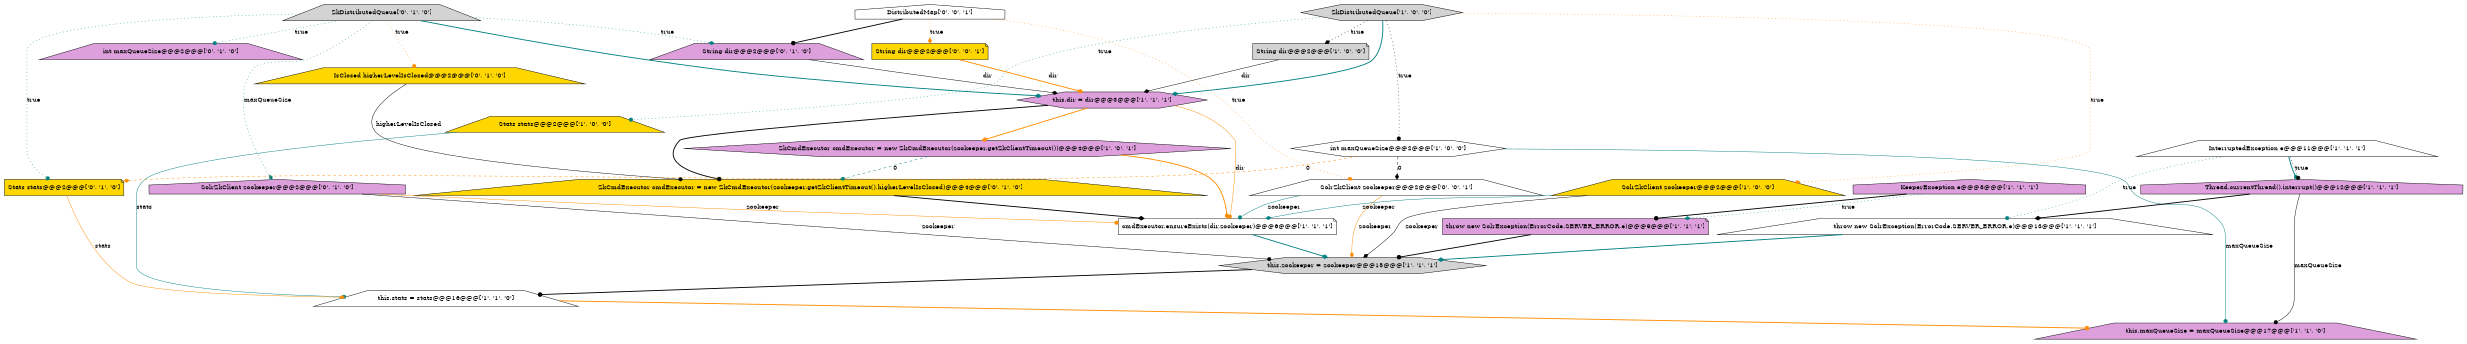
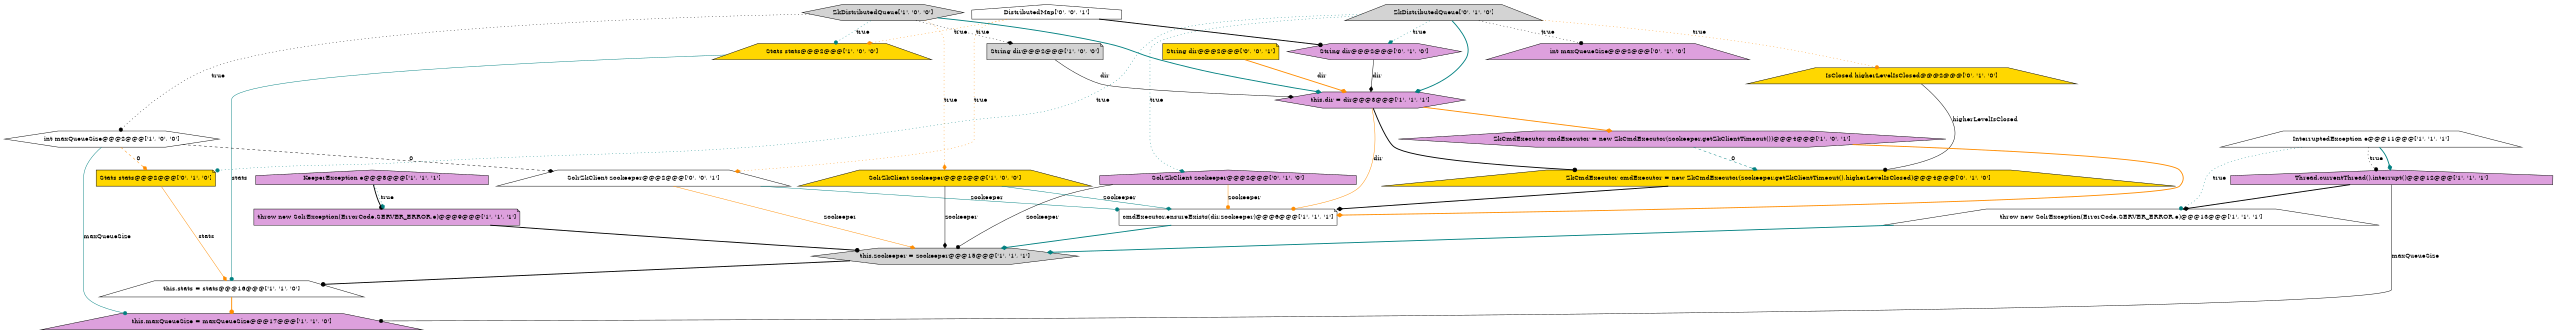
(930, 29) -> (945, 30)
(278, 32) -> (1529, 32)
(757, 52) -> (1374, 52)
(268, 100) -> (1157, 100)
